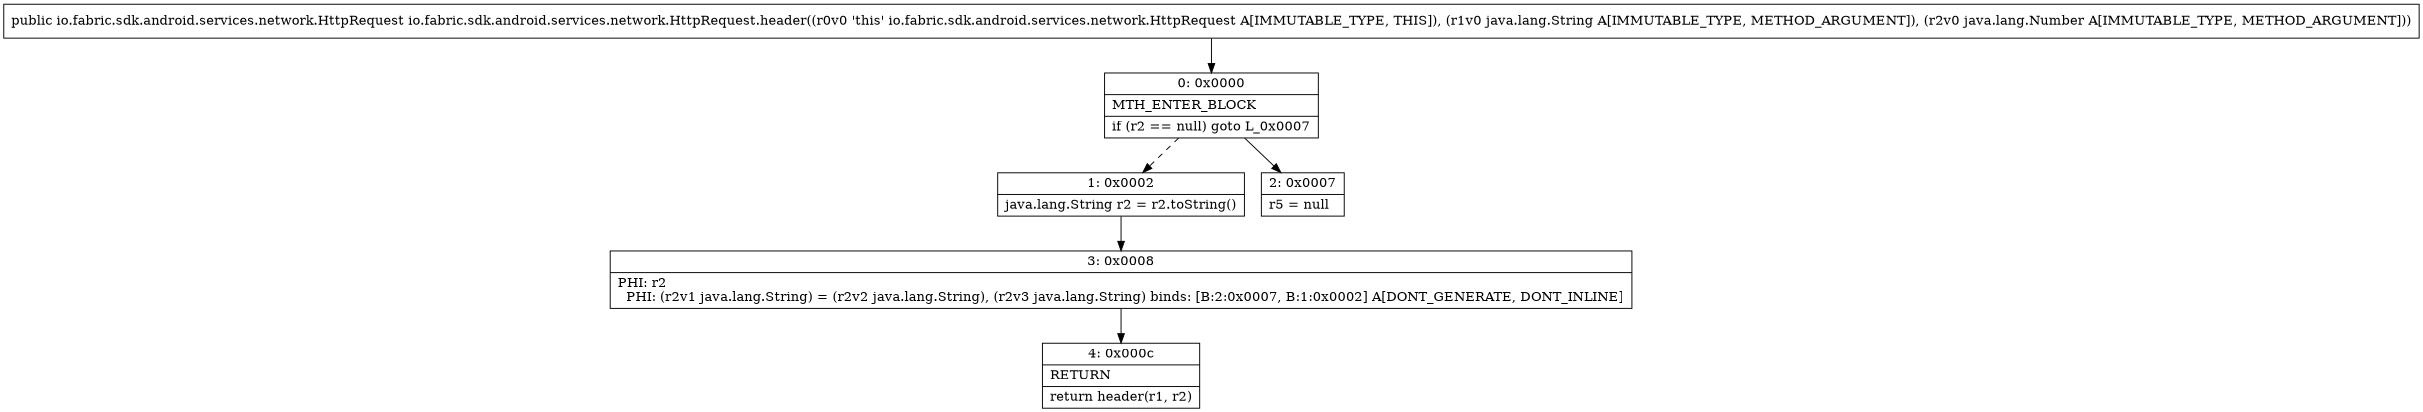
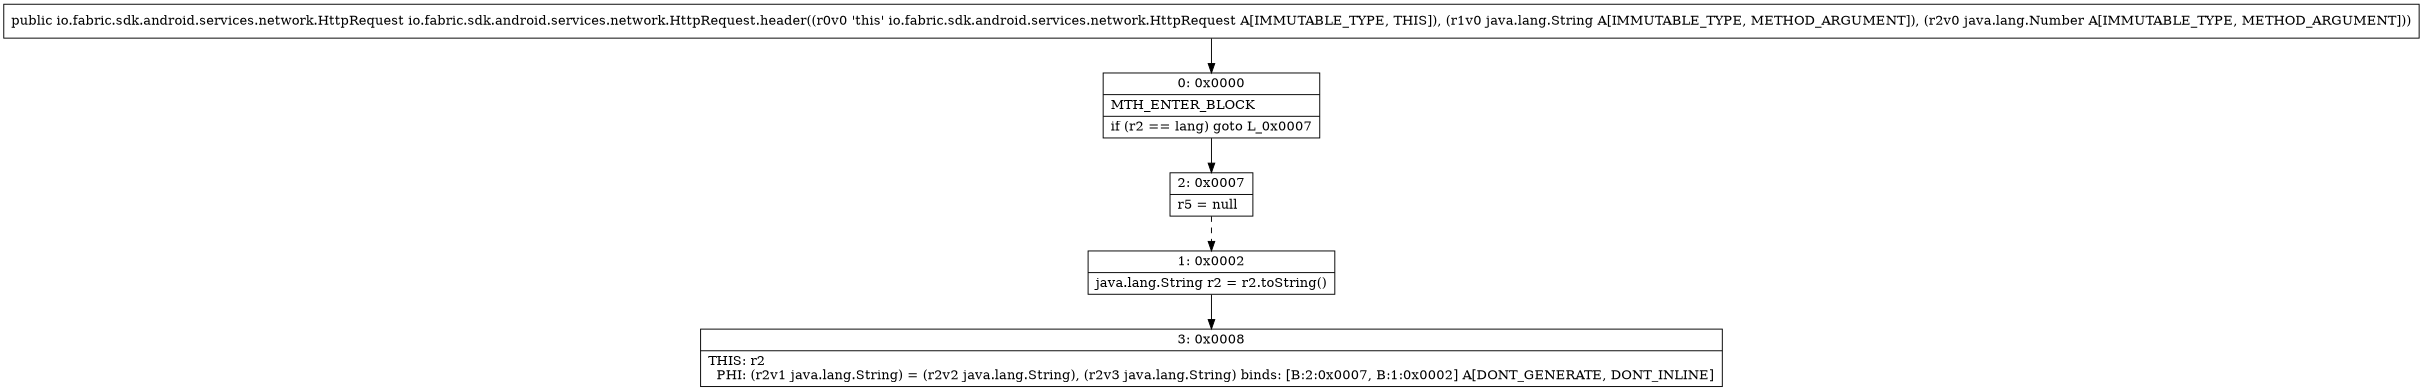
(1211, 127) -> (1211, 127)
(1164, 152) -> (1211, 229)
(645, 283) -> (739, 361)
(1121, 376) -> none
